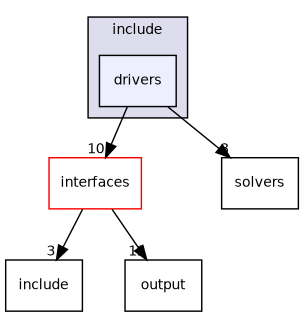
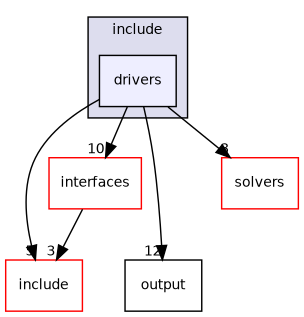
none -> (35, 159)
(260, 183) -> (260, 183)
(125, 229) -> (156, 176)
(44, 286) -> (44, 286)
